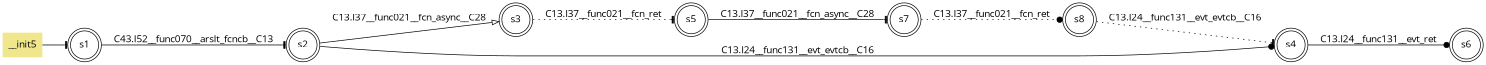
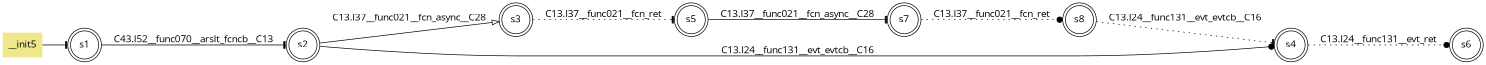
(1376, 45) -> (1376, 45)
